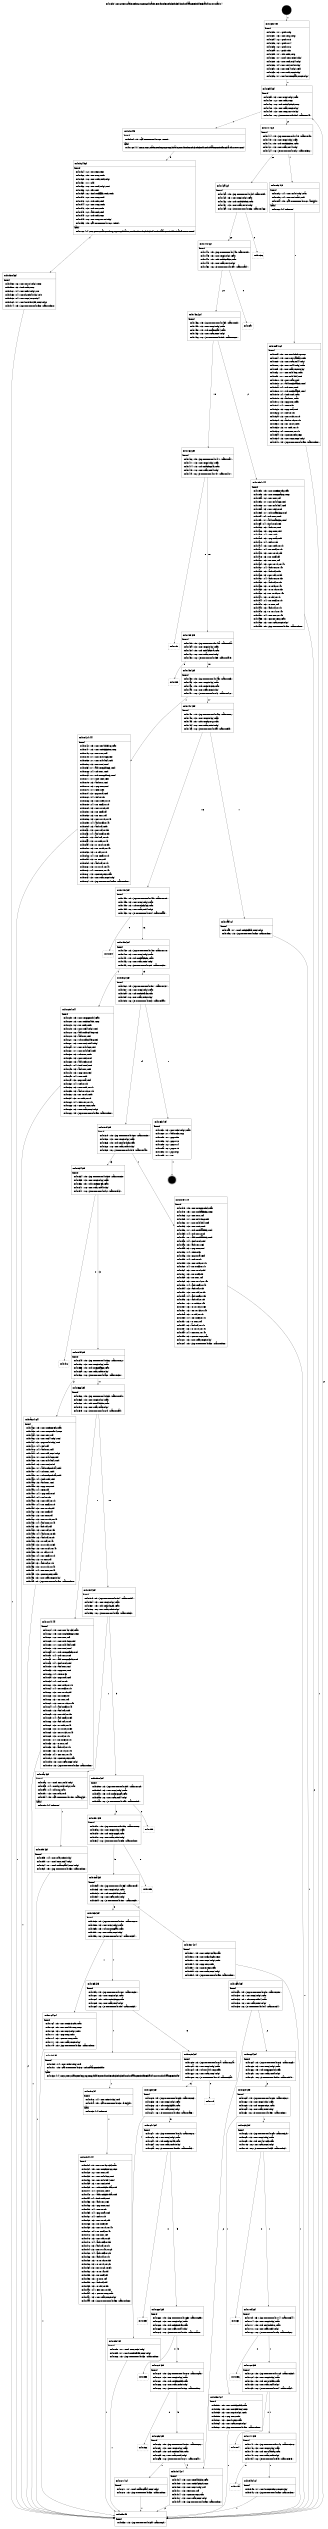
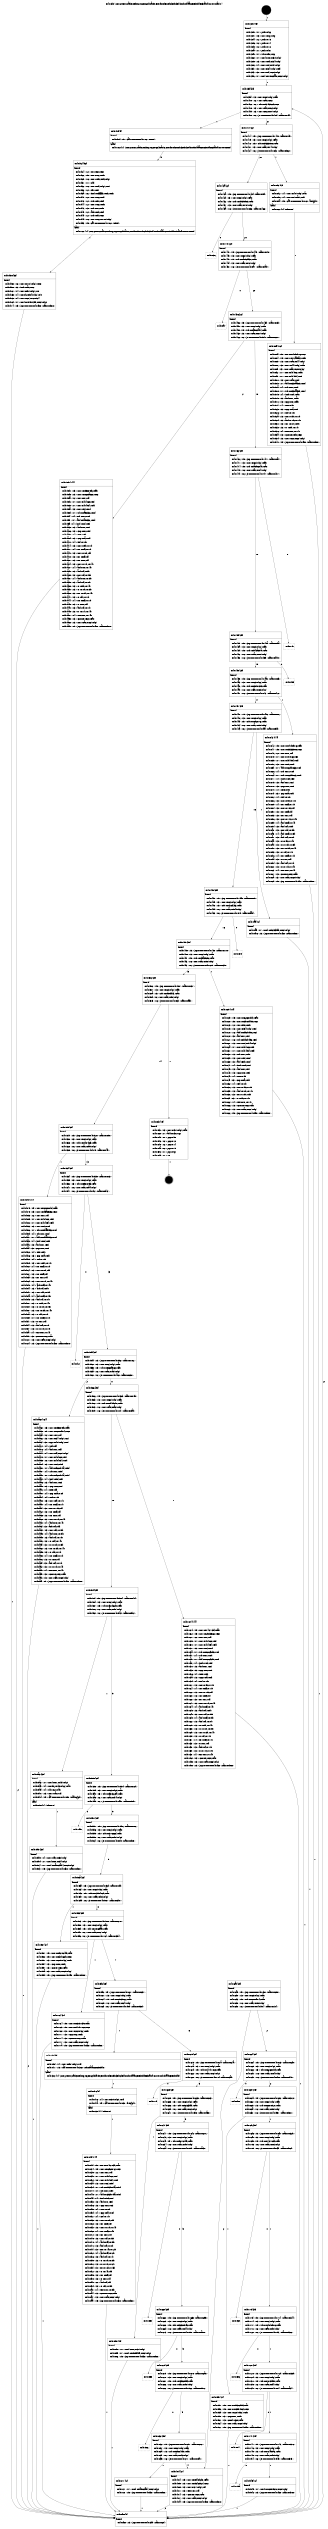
(147, 1889) -> none
none -> (235, 2102)
